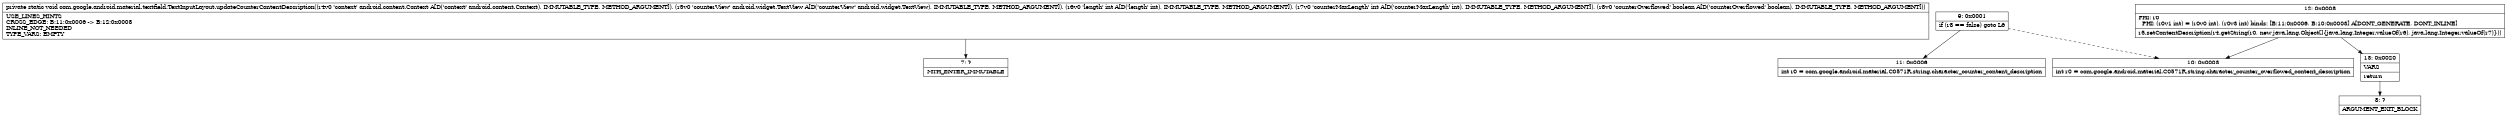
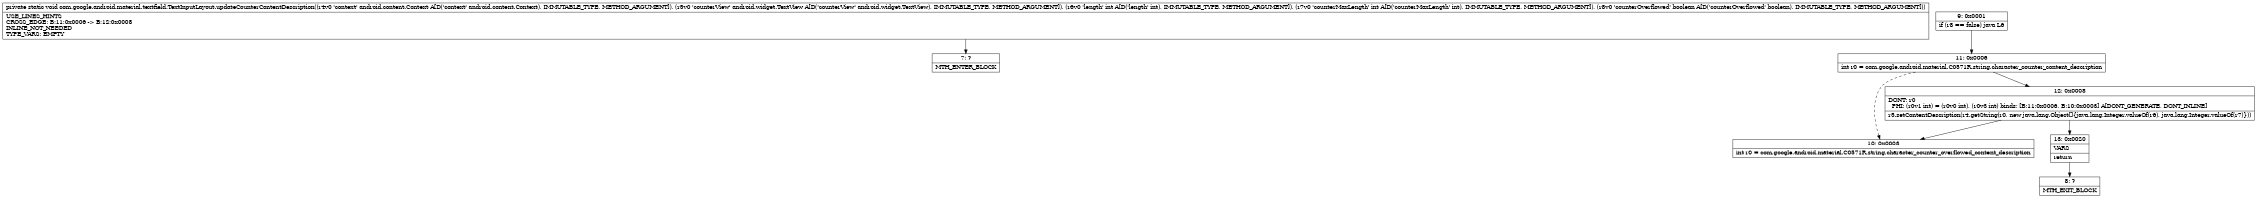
(2150, 18) -> (1903, 100)
(1972, 25) -> (1972, 25)
(2082, 43) -> (1878, 92)
(966, 72) -> (966, 67)
none -> (2009, 79)
(2380, 109) -> (2070, 190)
